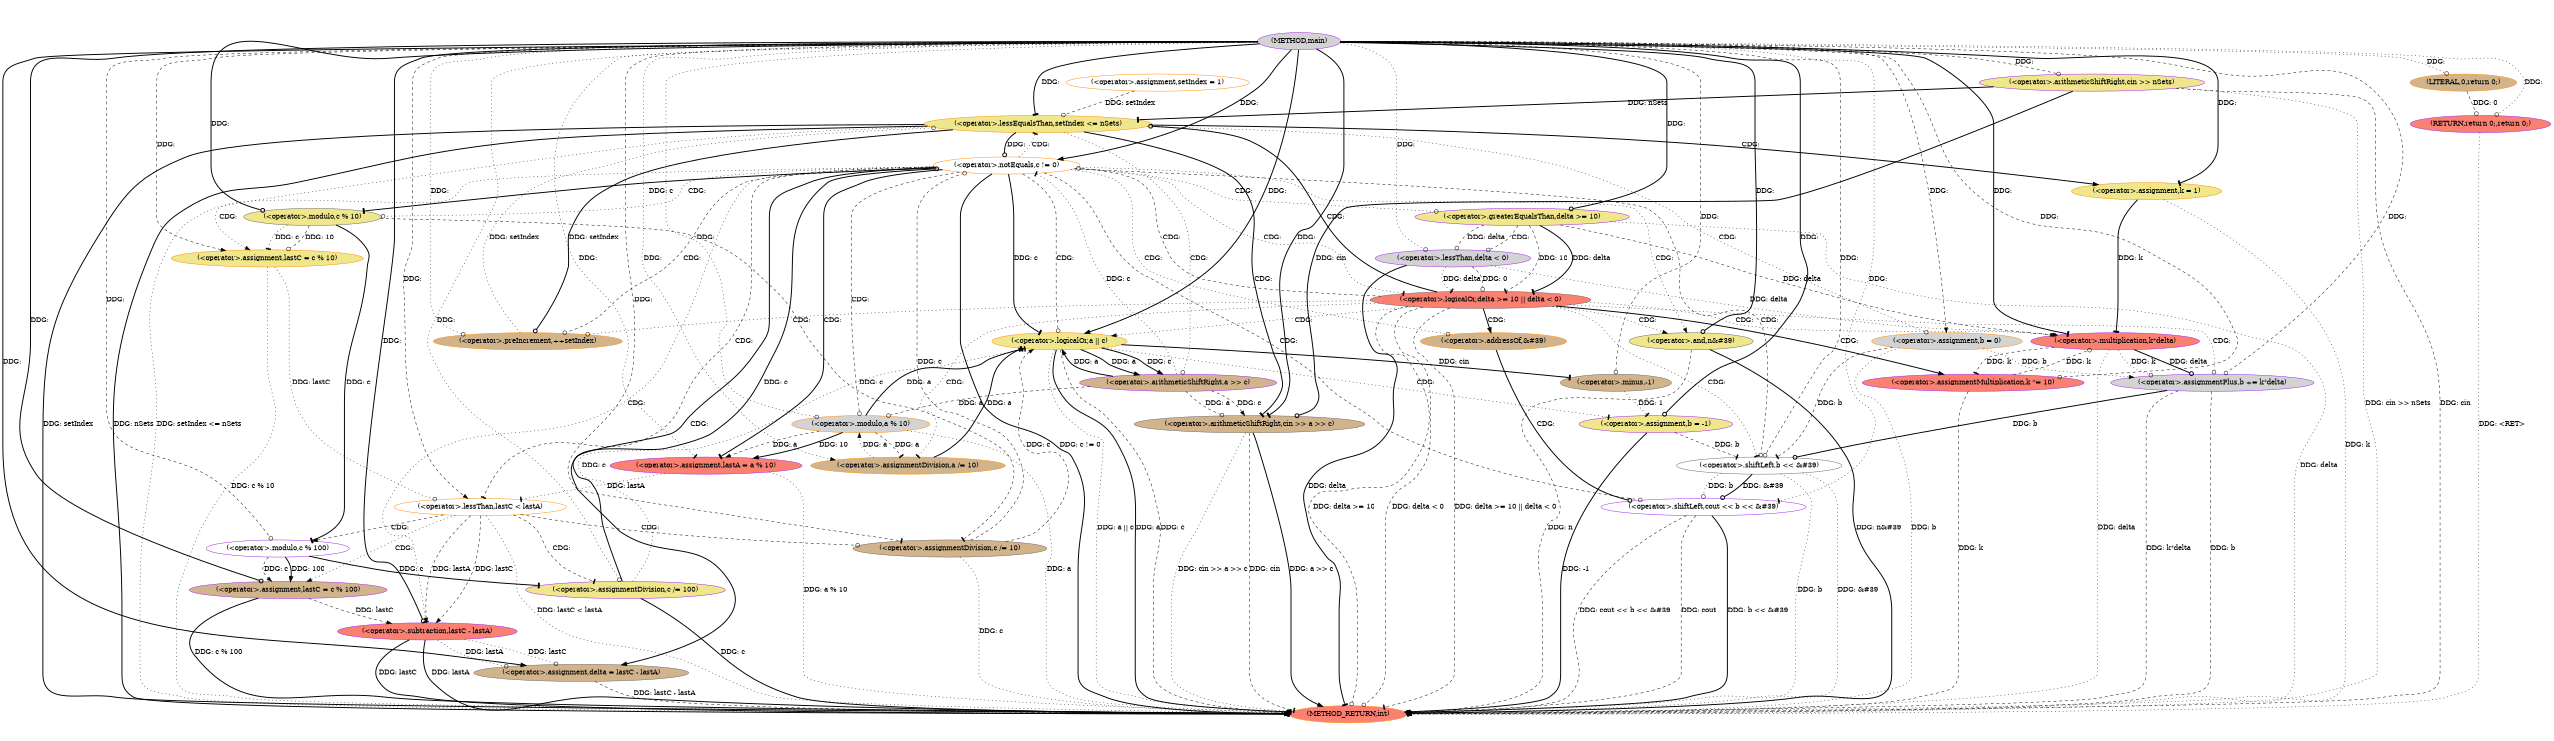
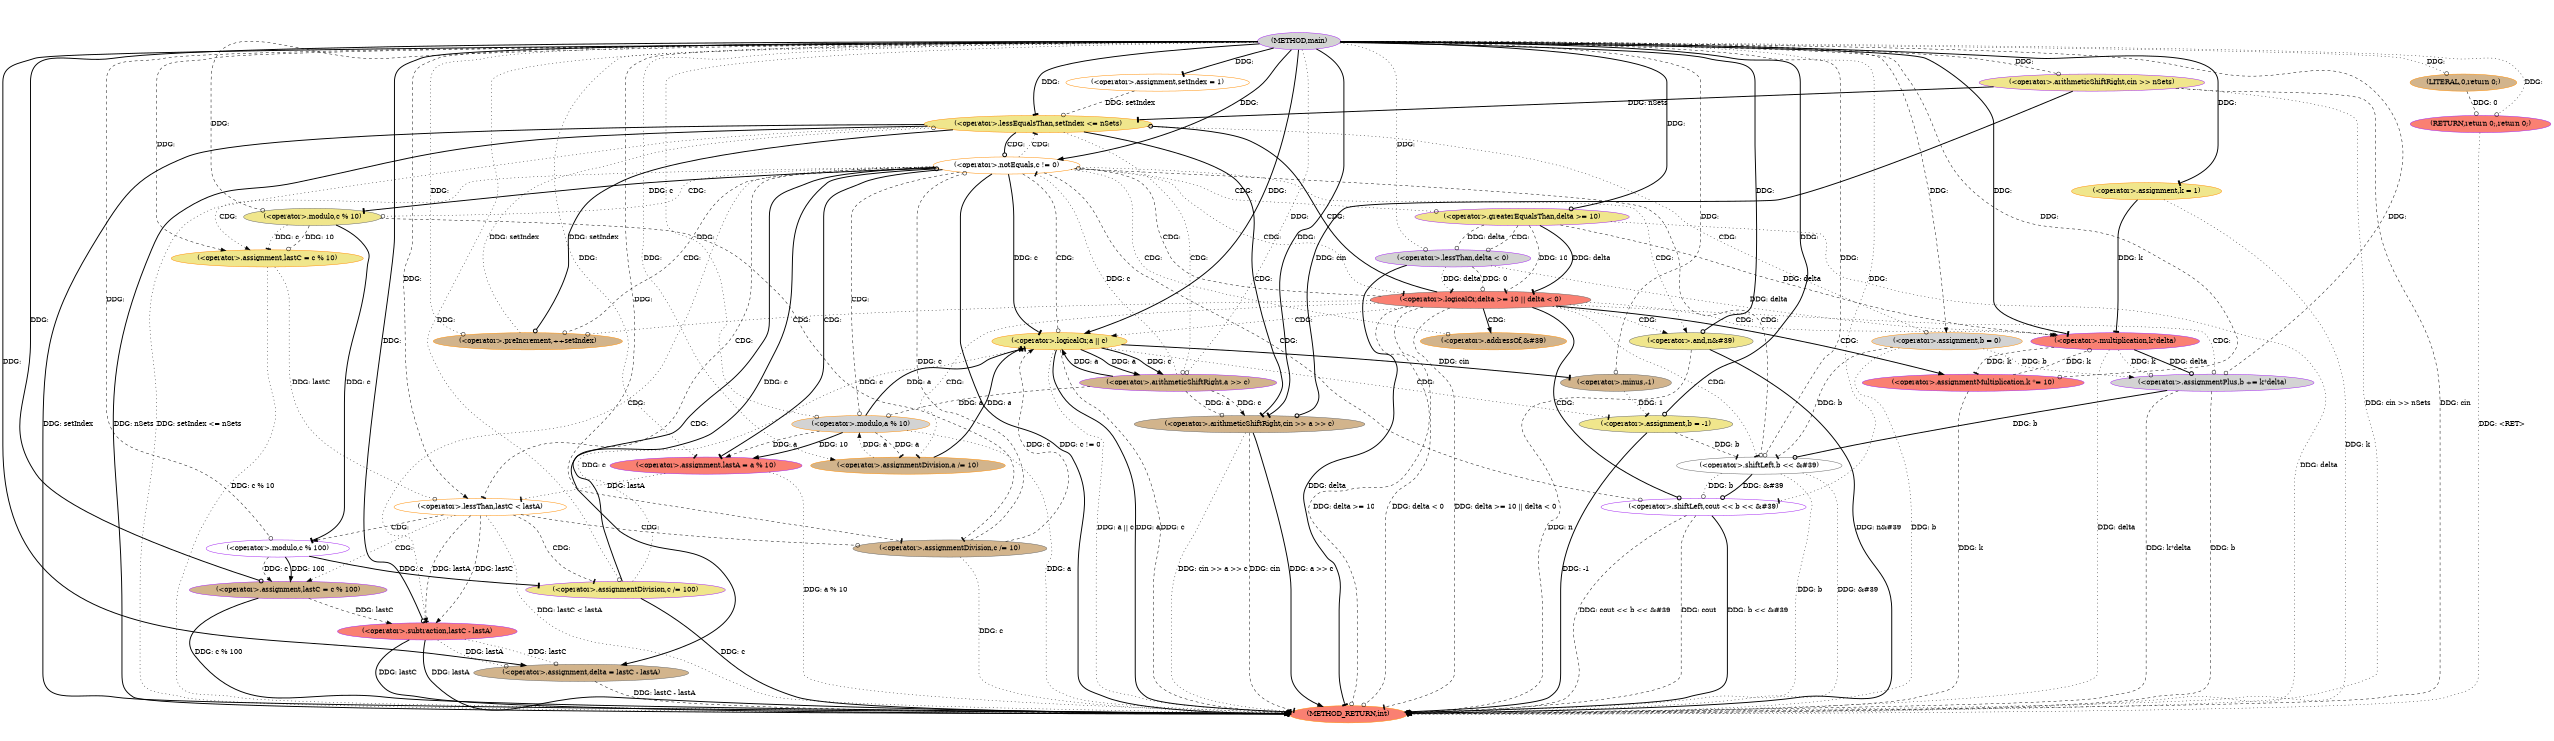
(397, 58) -> (397, 58)
none -> (1229, 60)
(1623, 139) -> none
(1017, 145) -> (1017, 145)
none -> (1284, 222)
(1656, 424) -> (1656, 424)
(1544, 442) -> (1563, 419)
